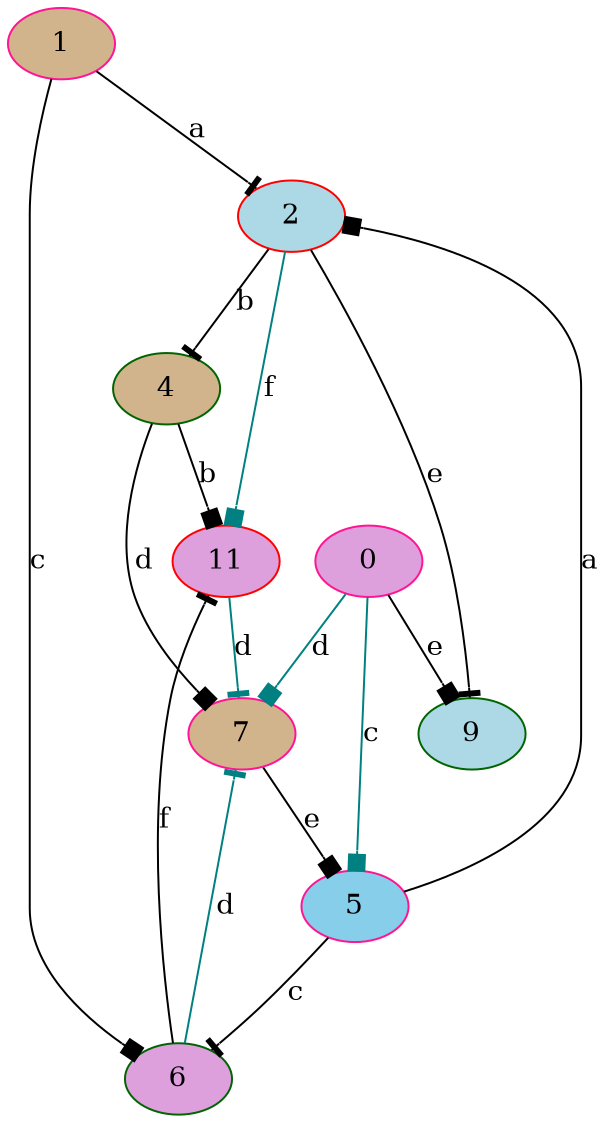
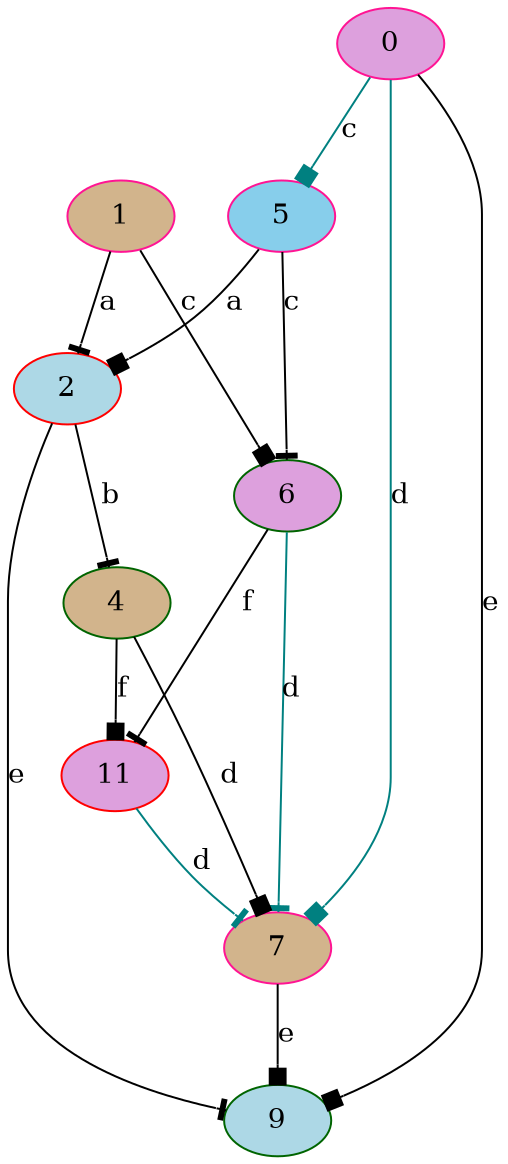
(261, 379) -> none
(208, 475) -> (123, 689)
(293, 812) -> (278, 1024)
